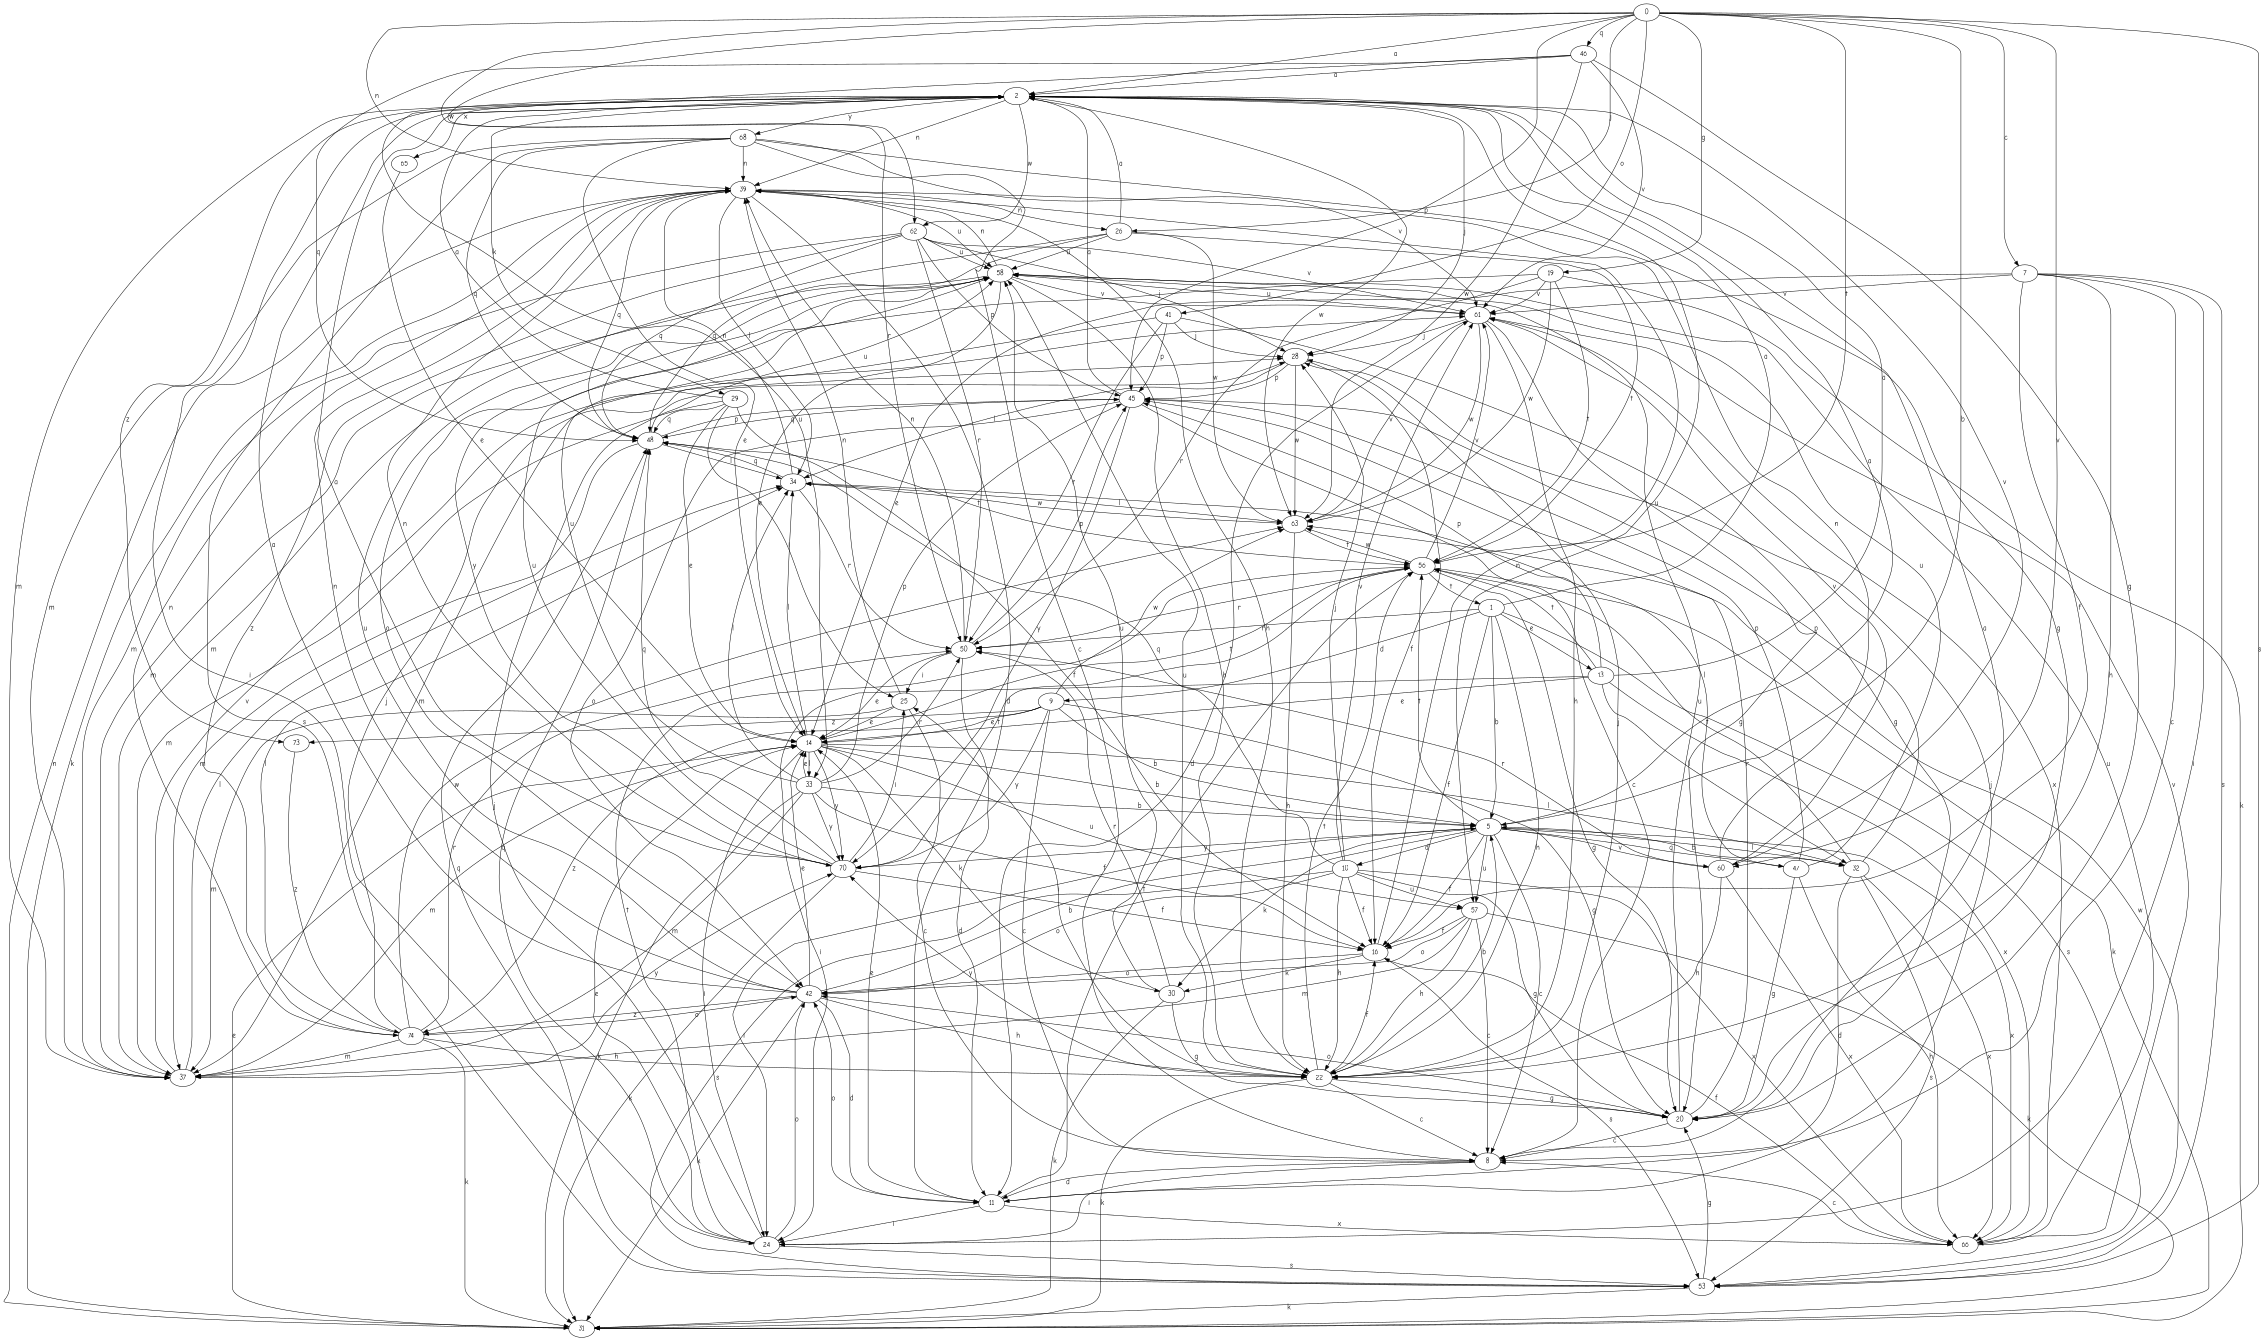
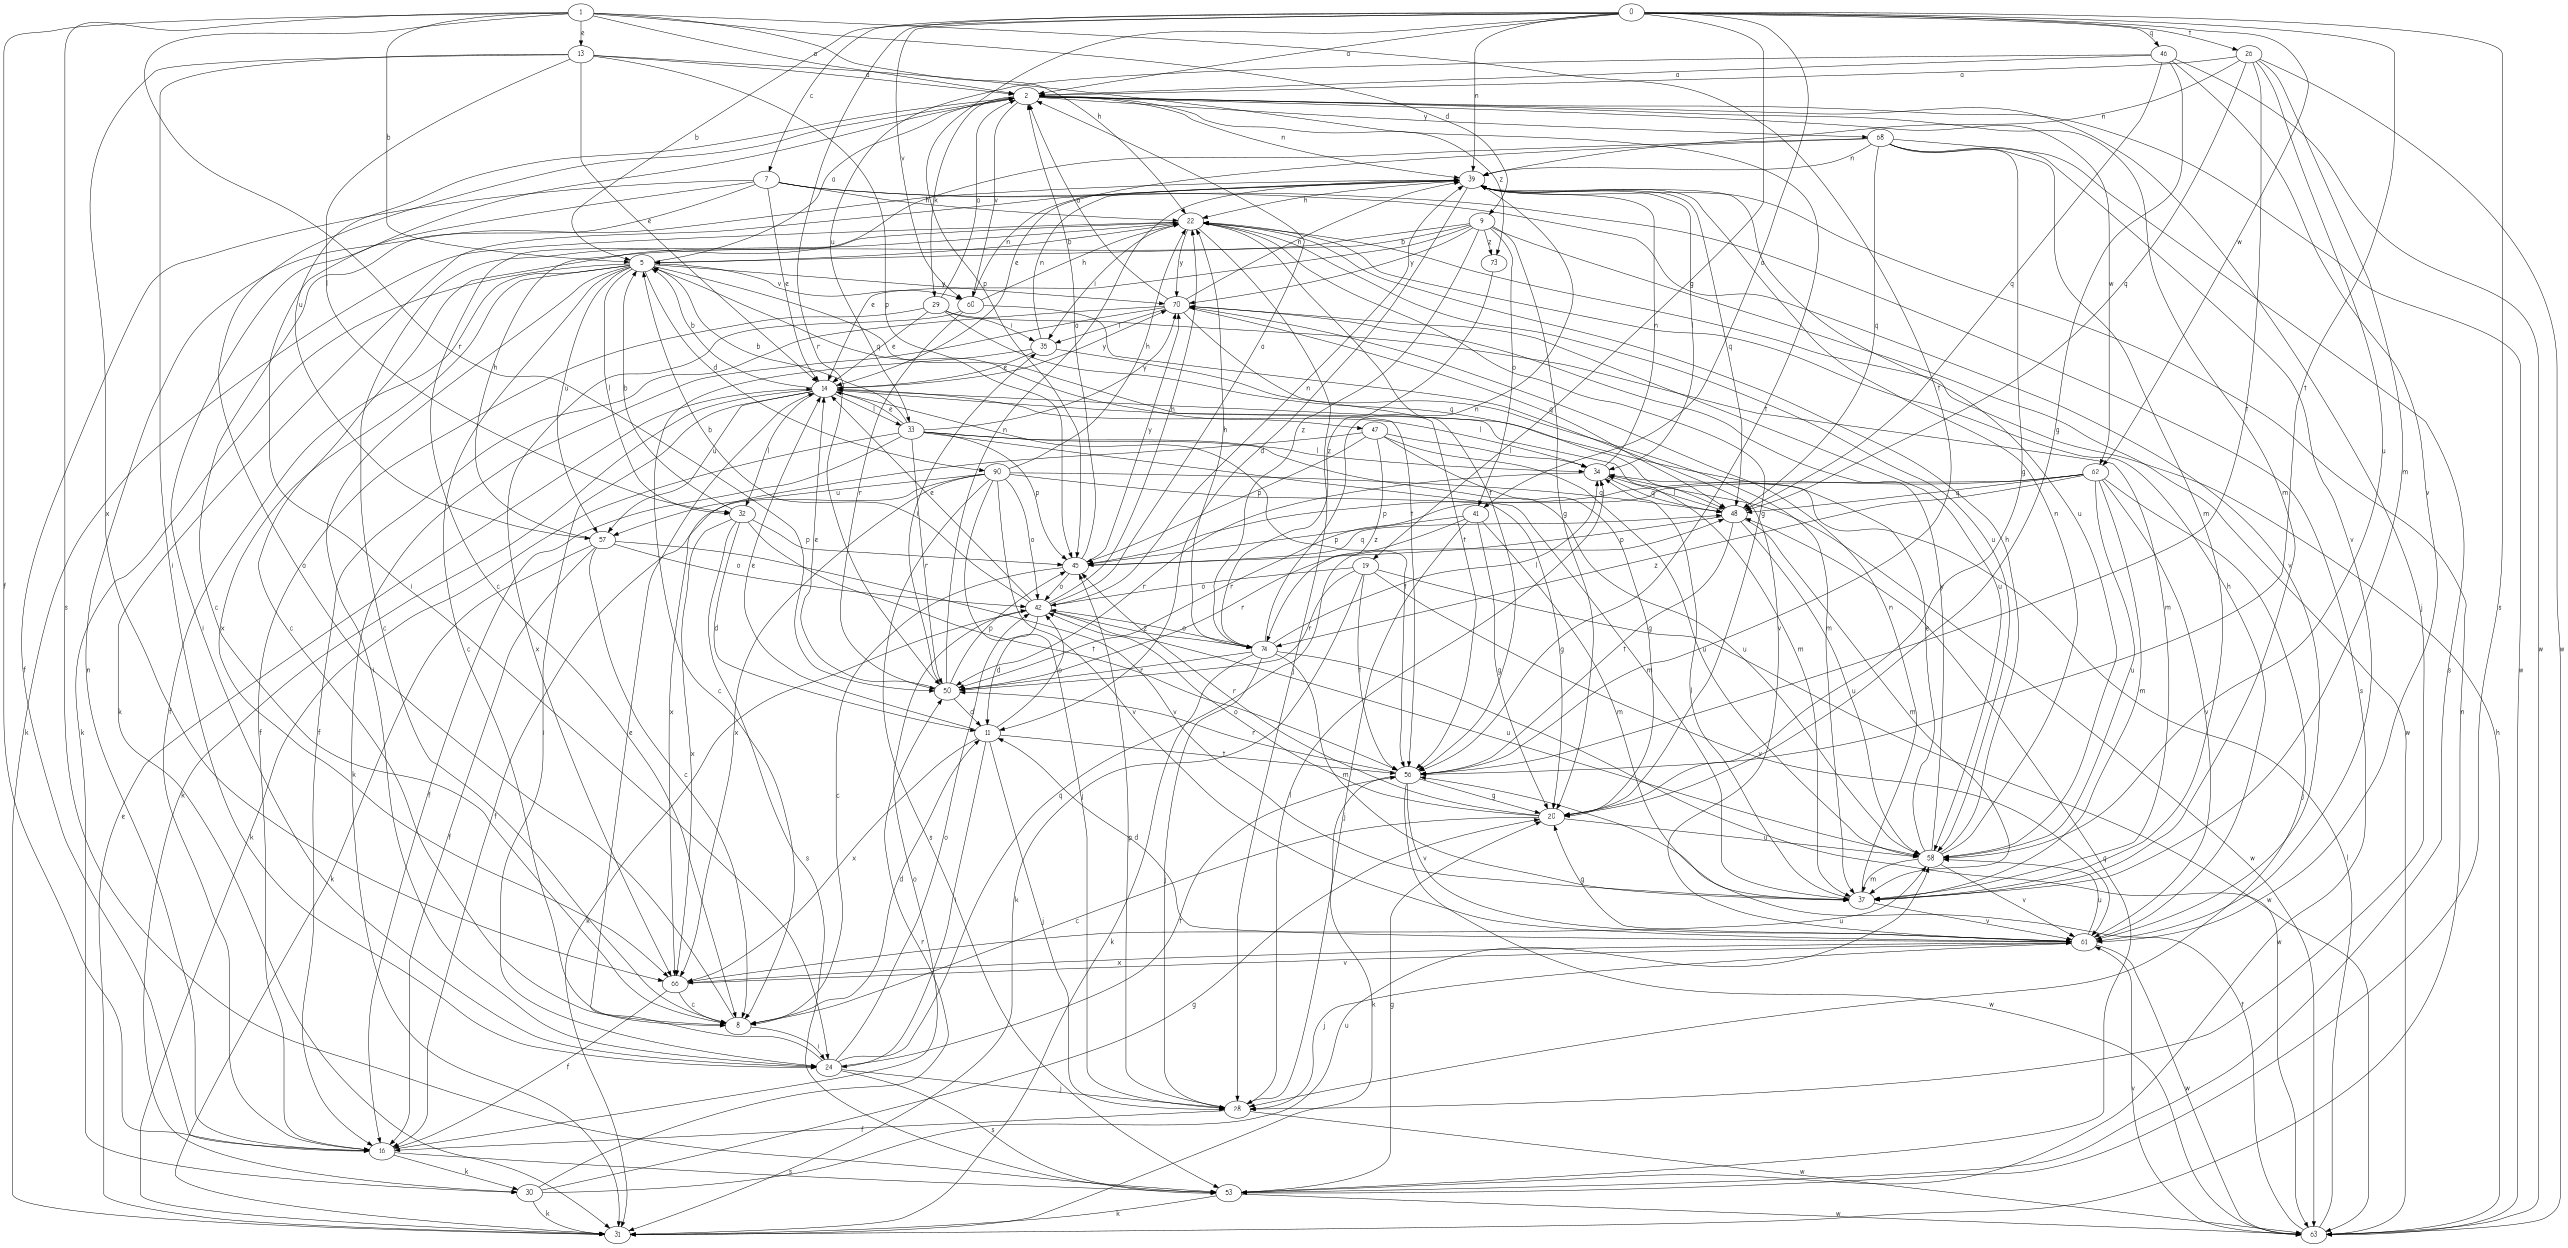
(1611, 117) -> (2190, 33)
(404, 164) -> none
(922, 197) -> (1849, 131)
none -> (1512, 363)
none -> (1368, 543)
(1450, 591) -> (1697, 92)
(904, 702) -> (1044, 347)
(1345, 869) -> (997, 472)
(656, 973) -> (1891, 608)
(1305, 994) -> (1175, 712)
(1362, 1024) -> none
(1931, 1057) -> (672, 712)
